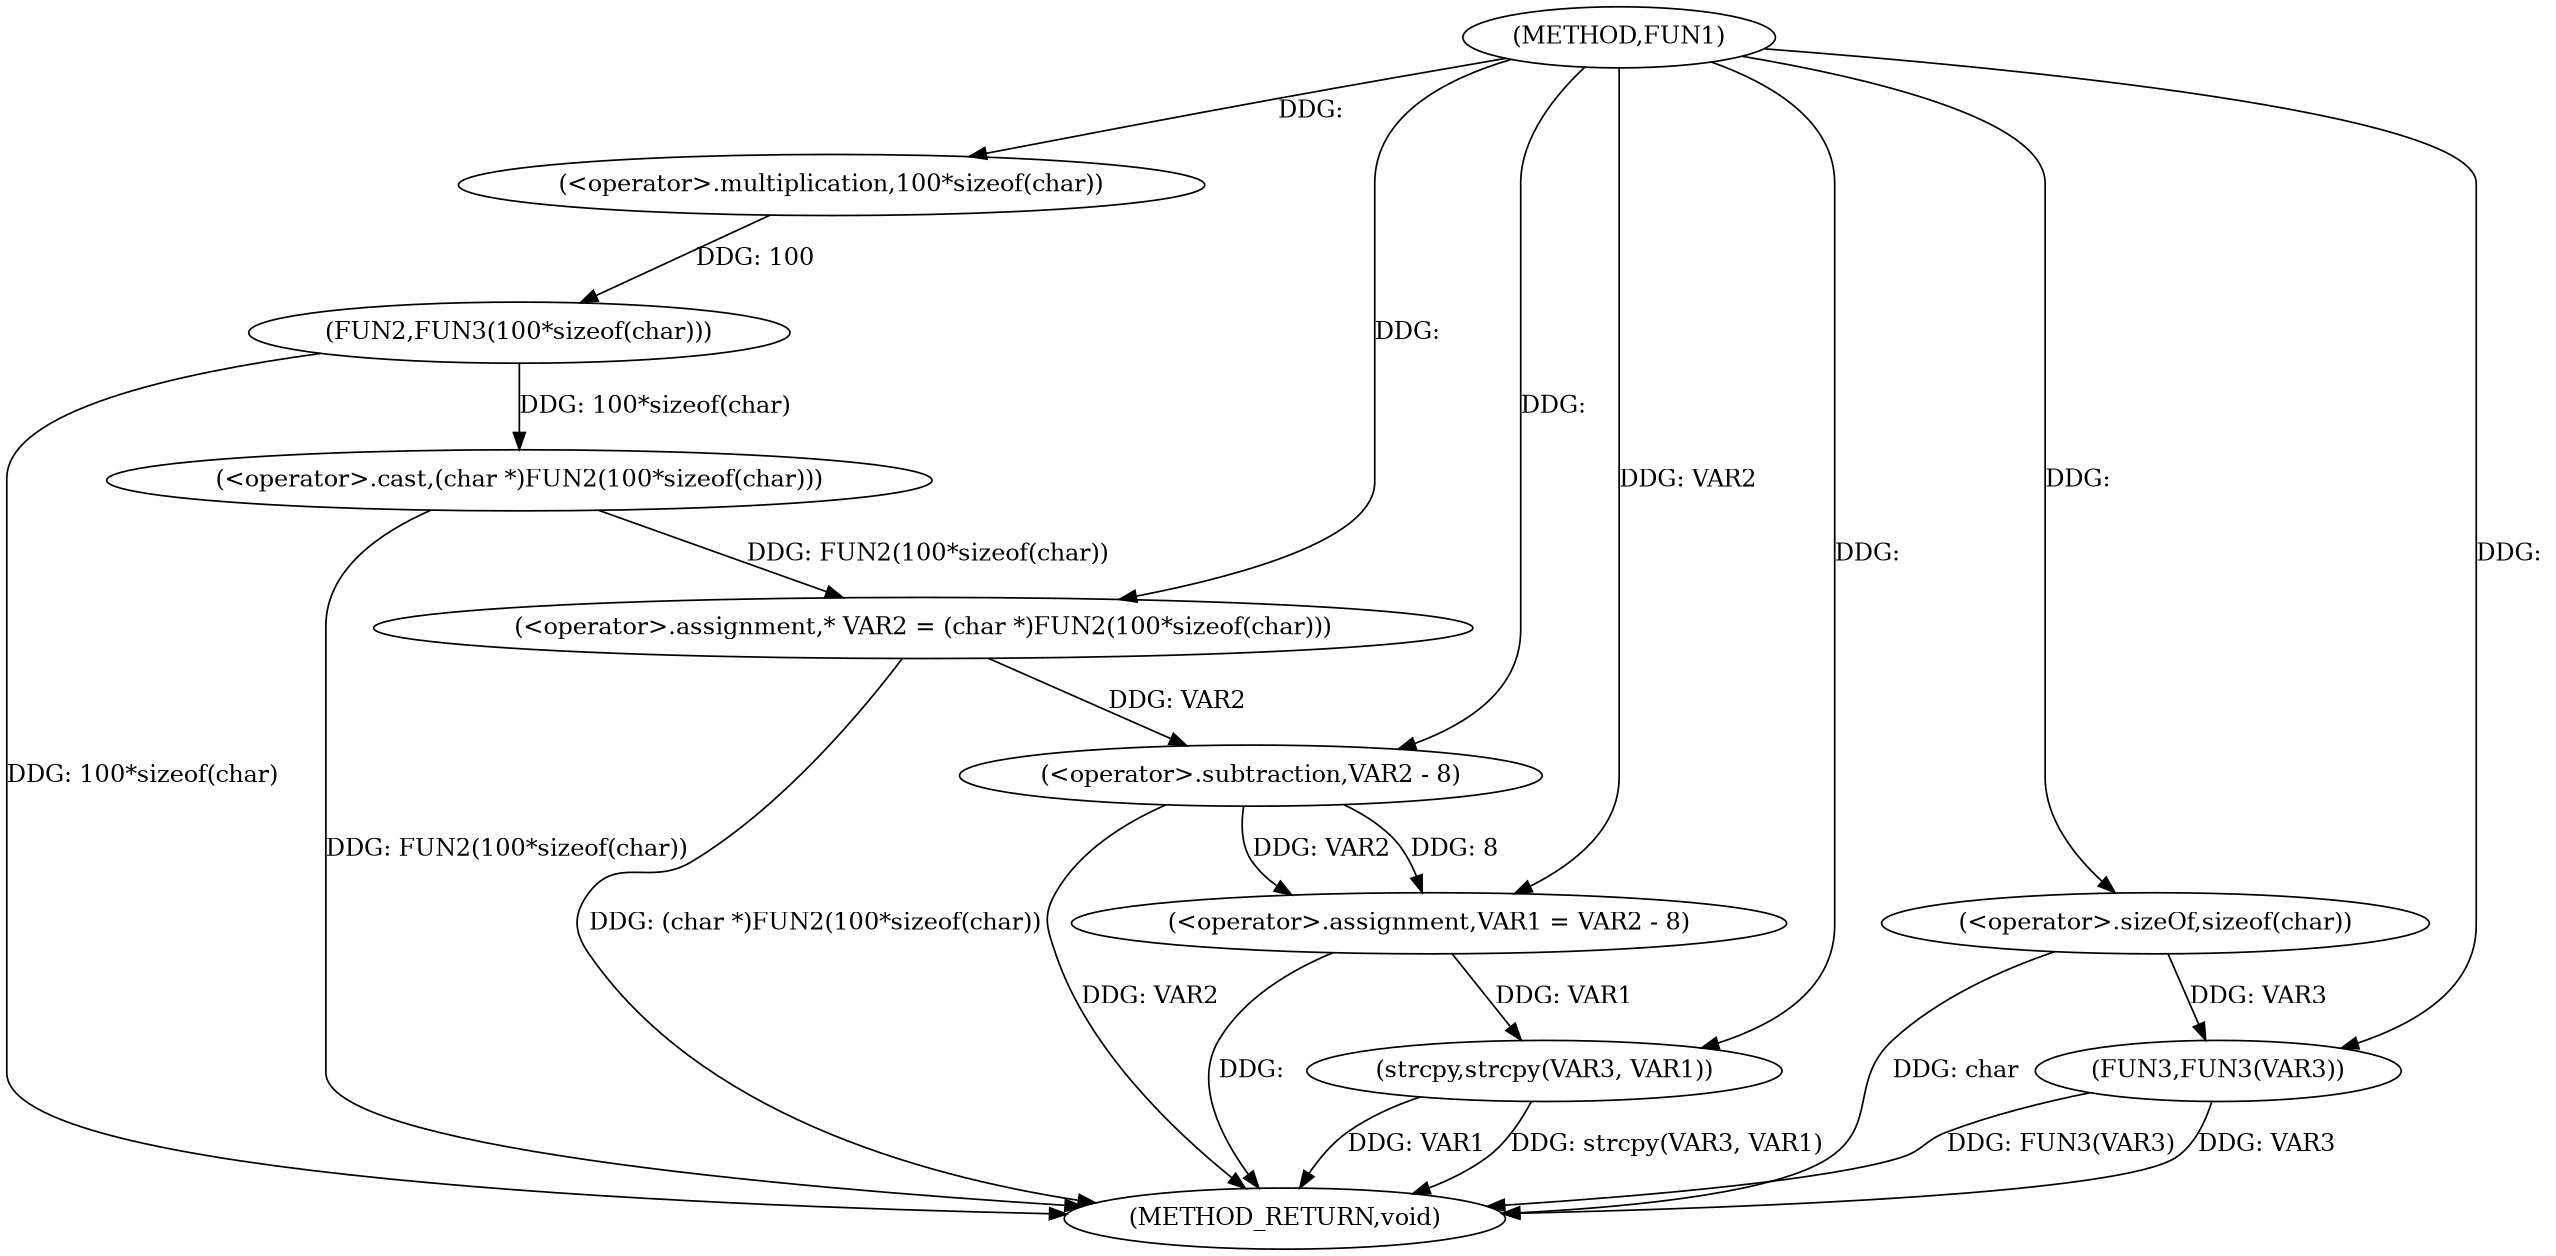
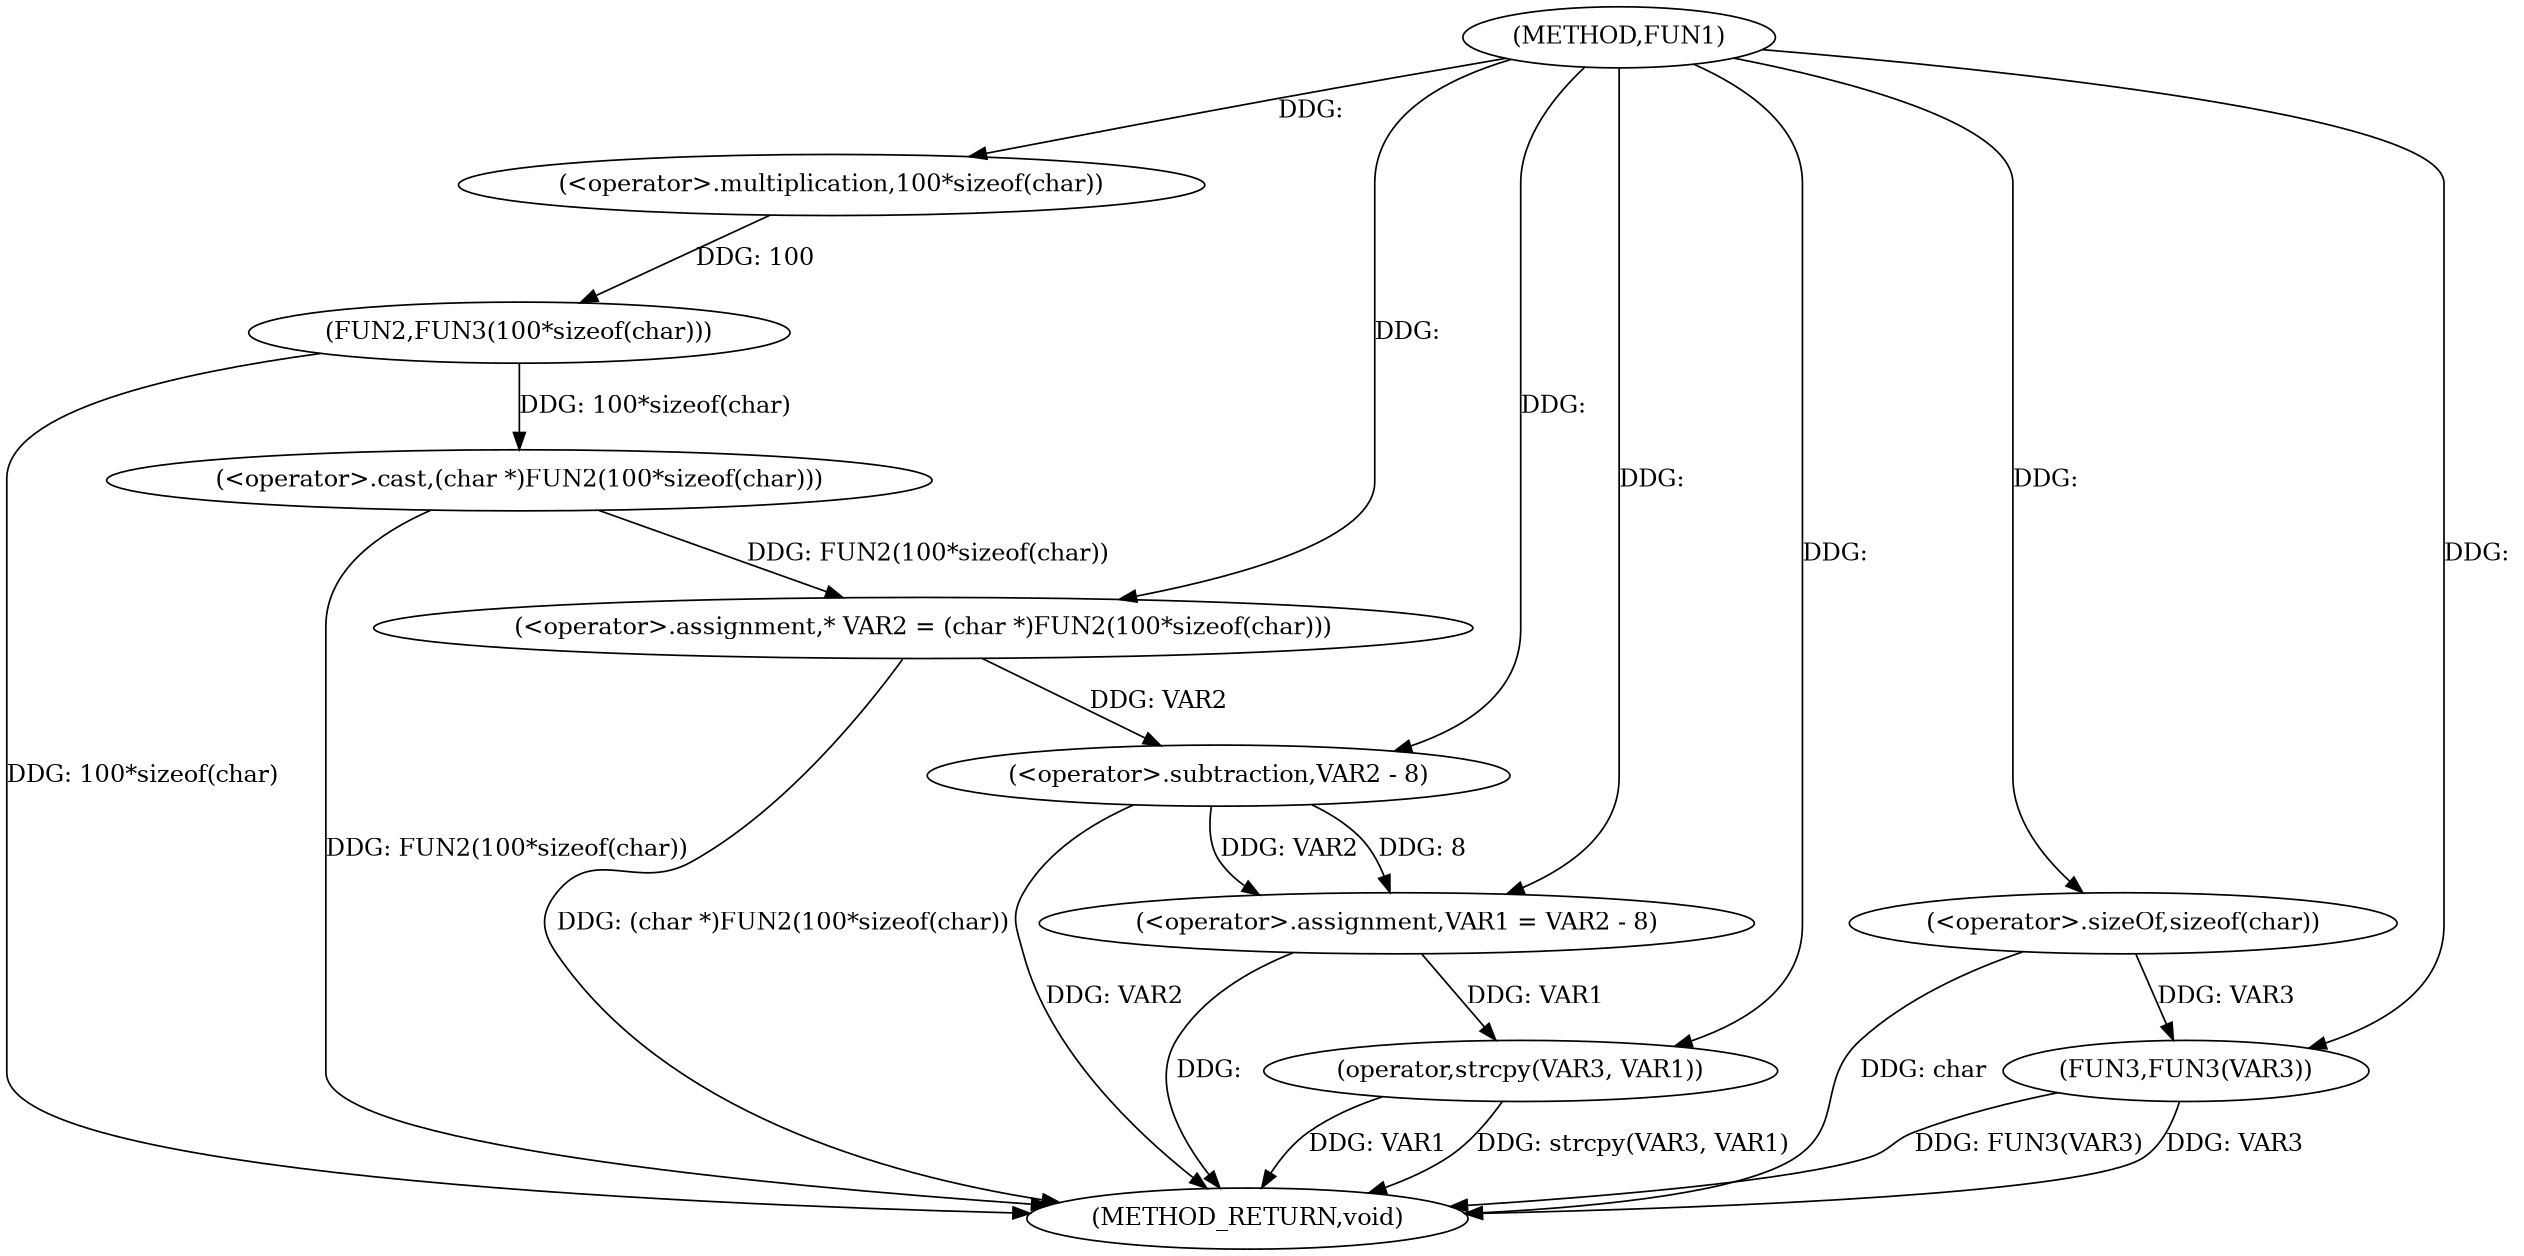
(1689, 480) -> (1656, 480)
(1544, 1071) -> (1521, 1071)
